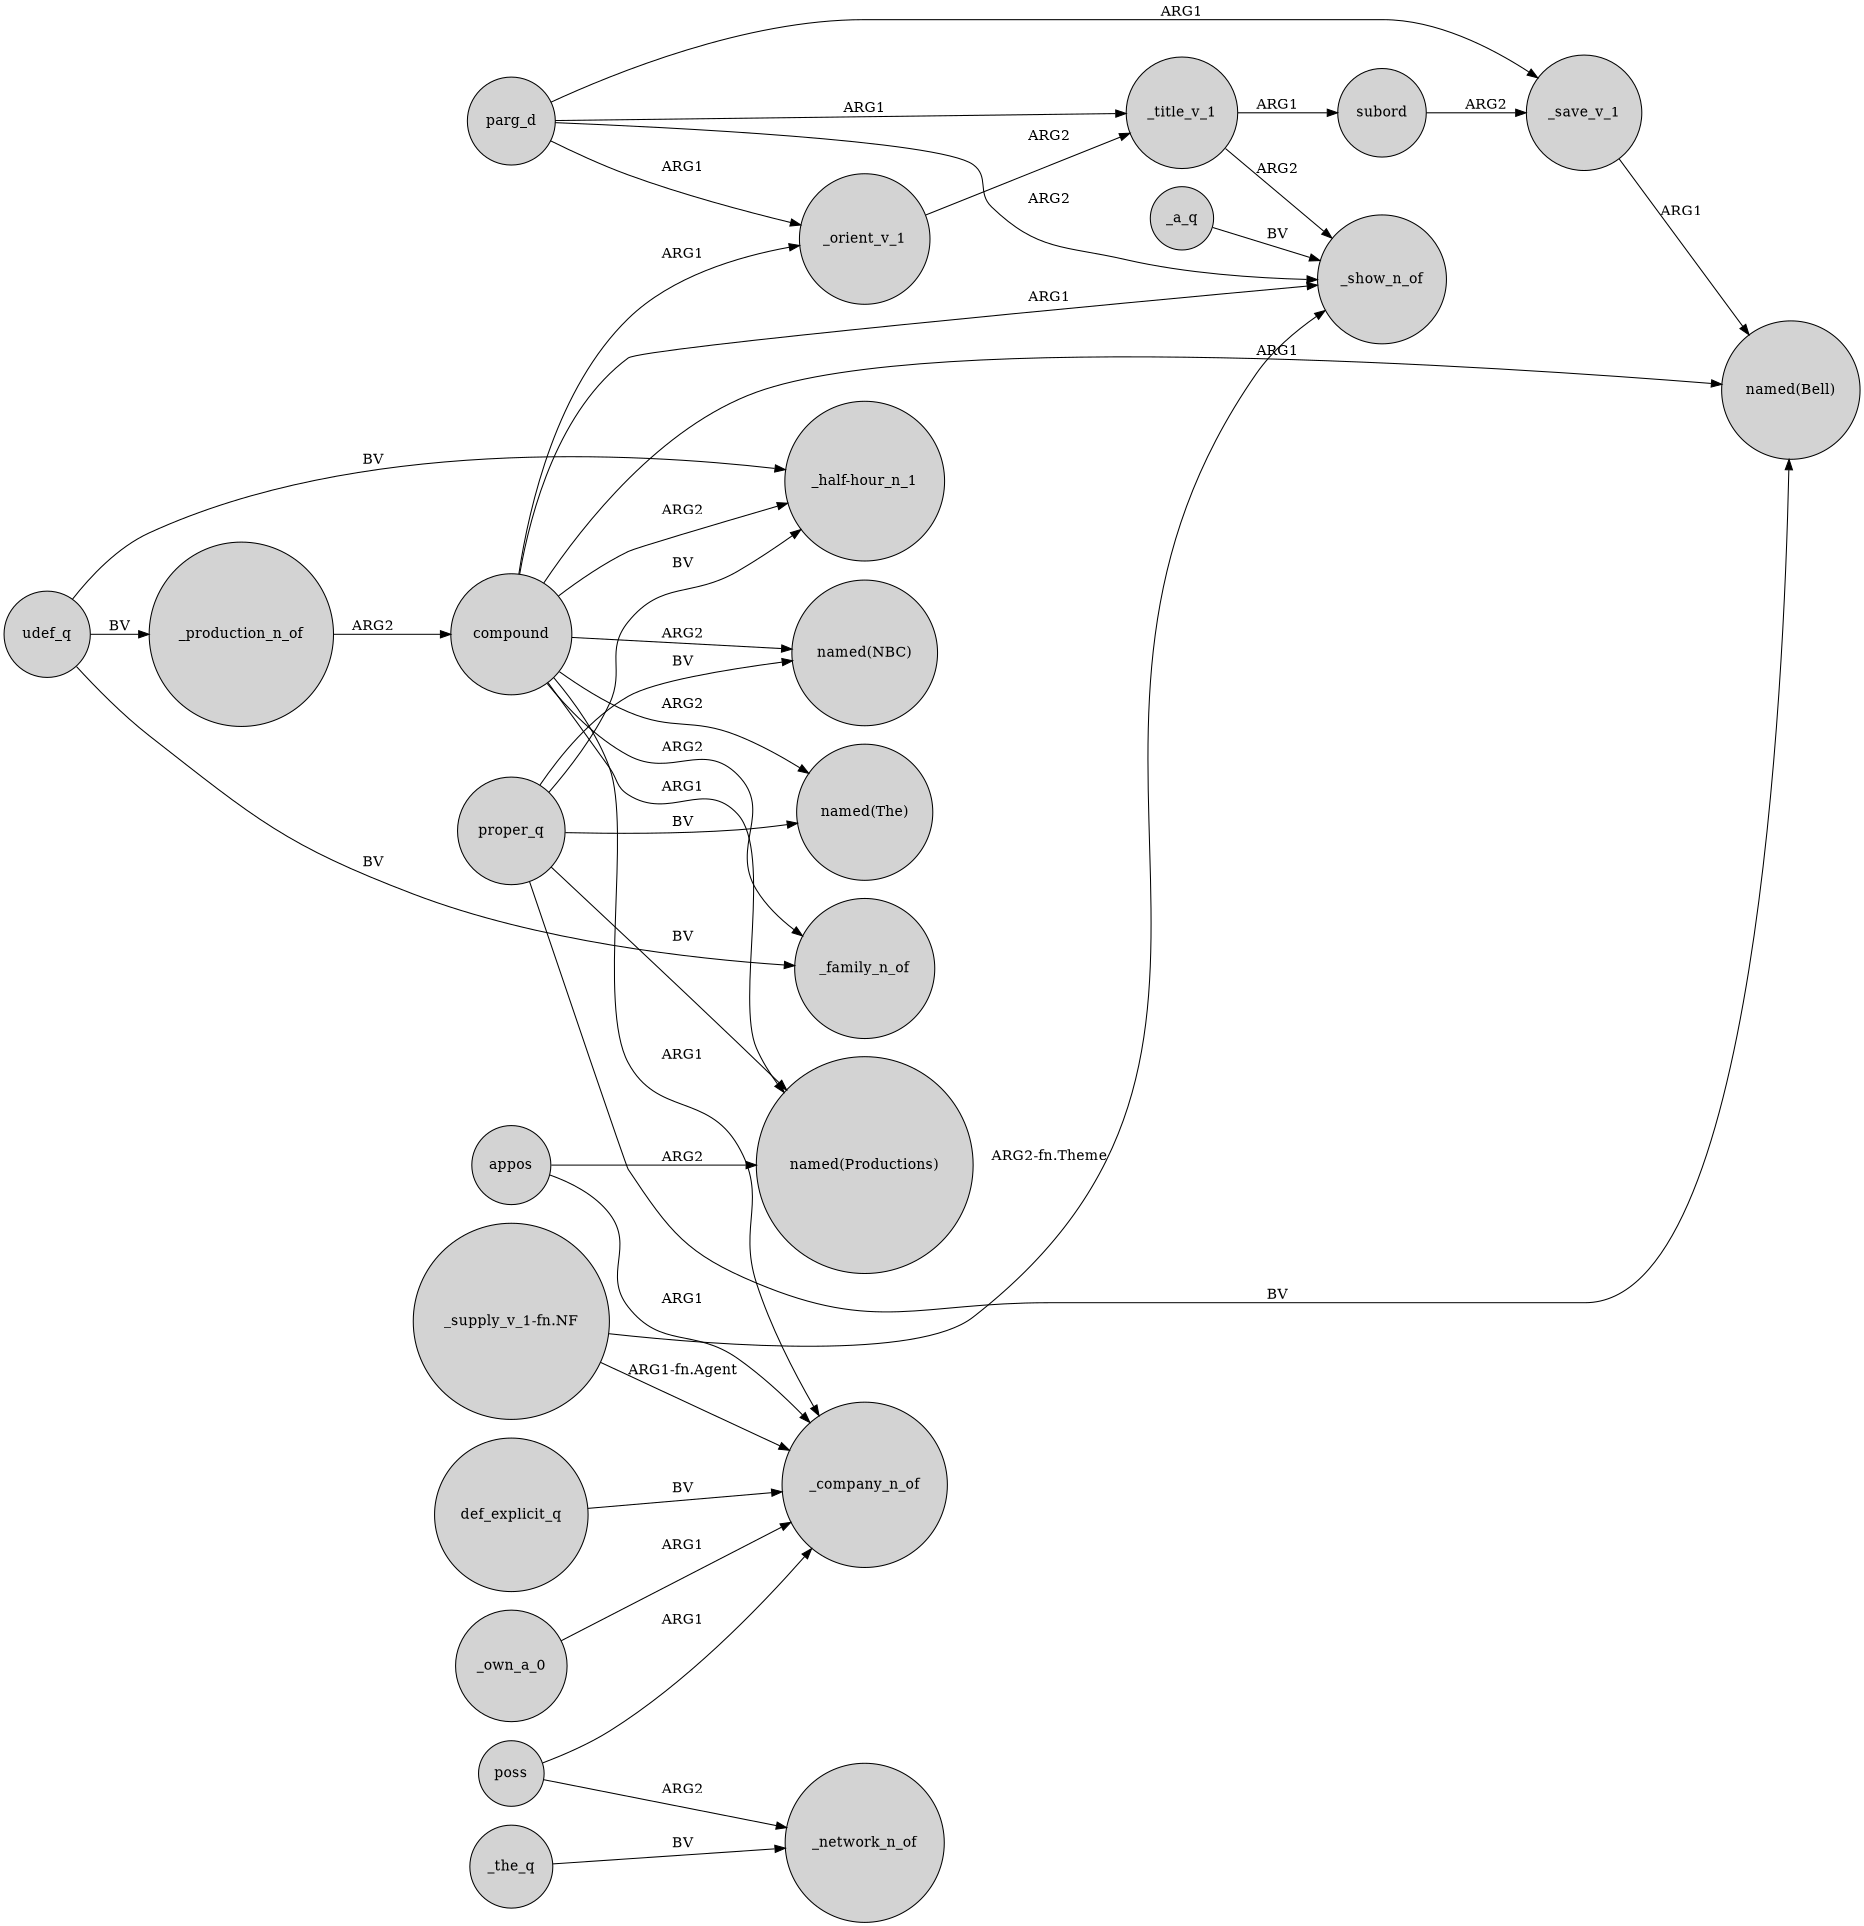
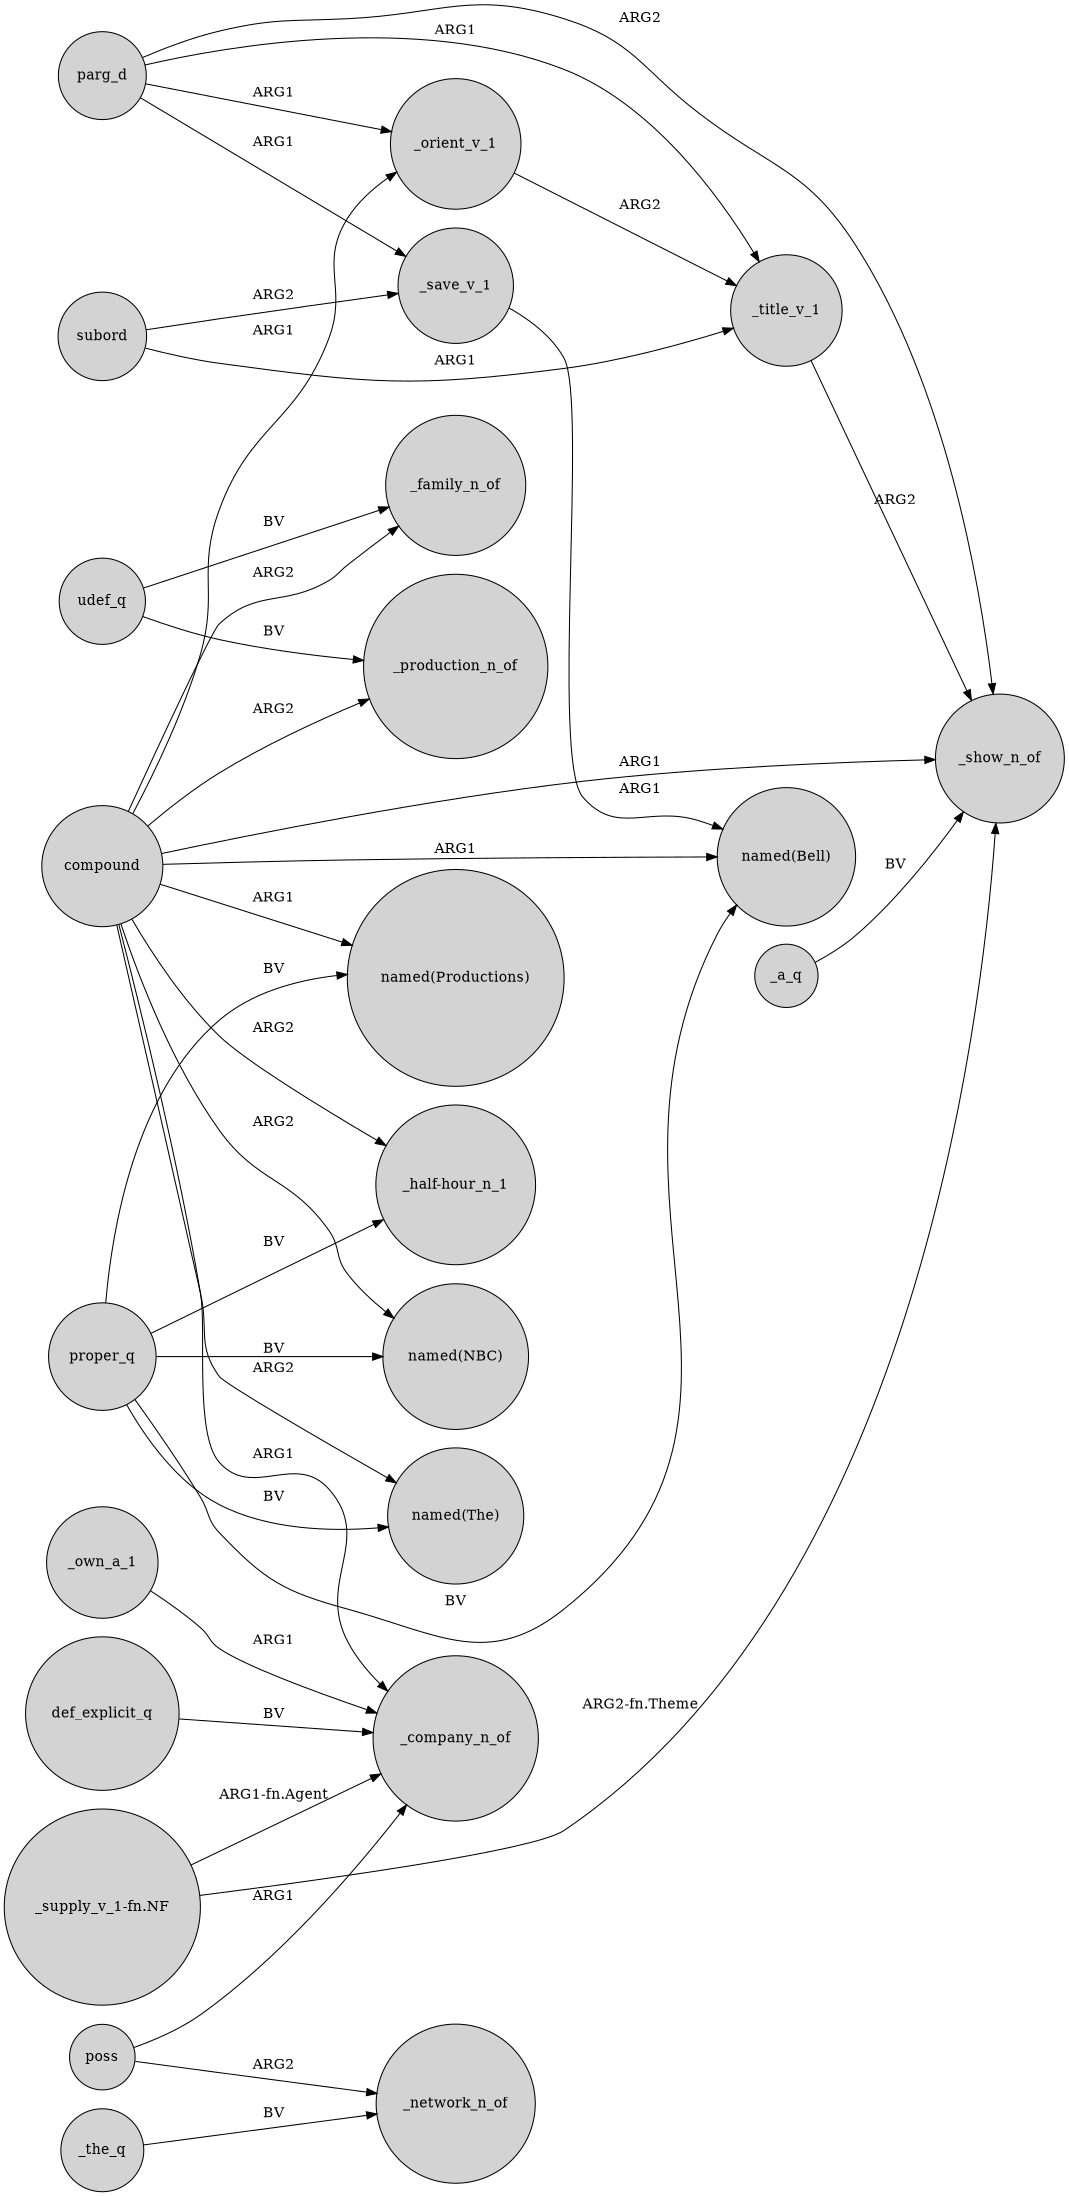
(1282, 113) -> (436, 380)
(406, 466) -> none
(387, 634) -> (249, 756)
(511, 1165) -> none
(511, 1666) -> (102, 1563)
